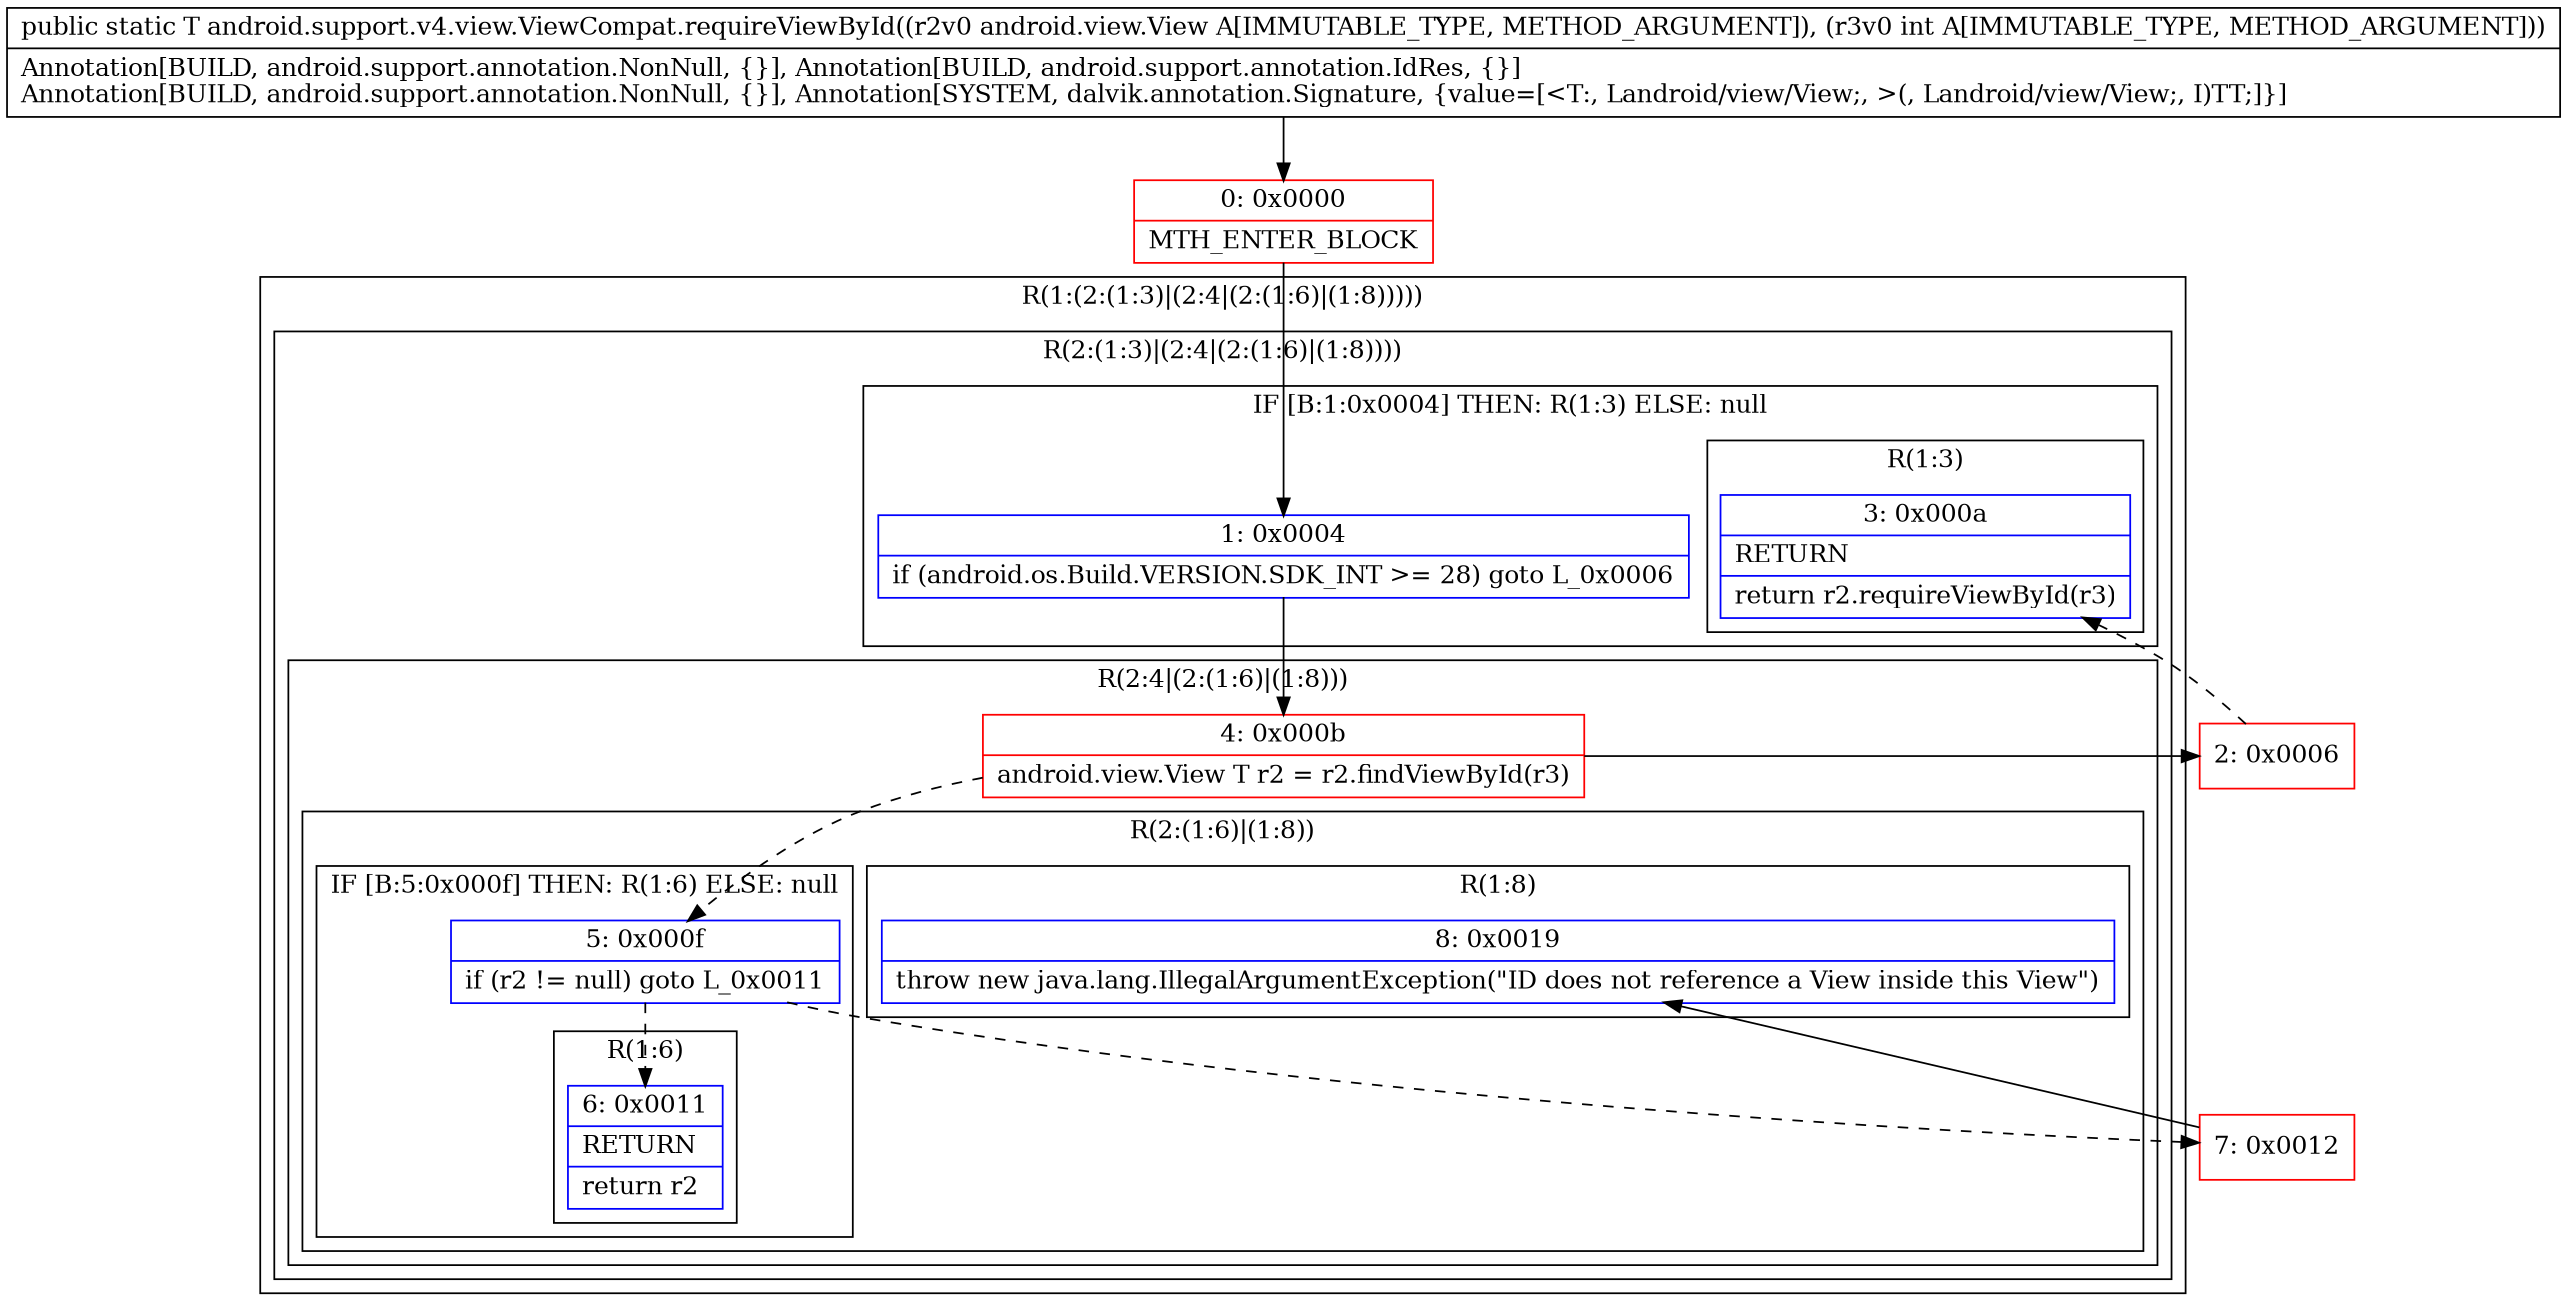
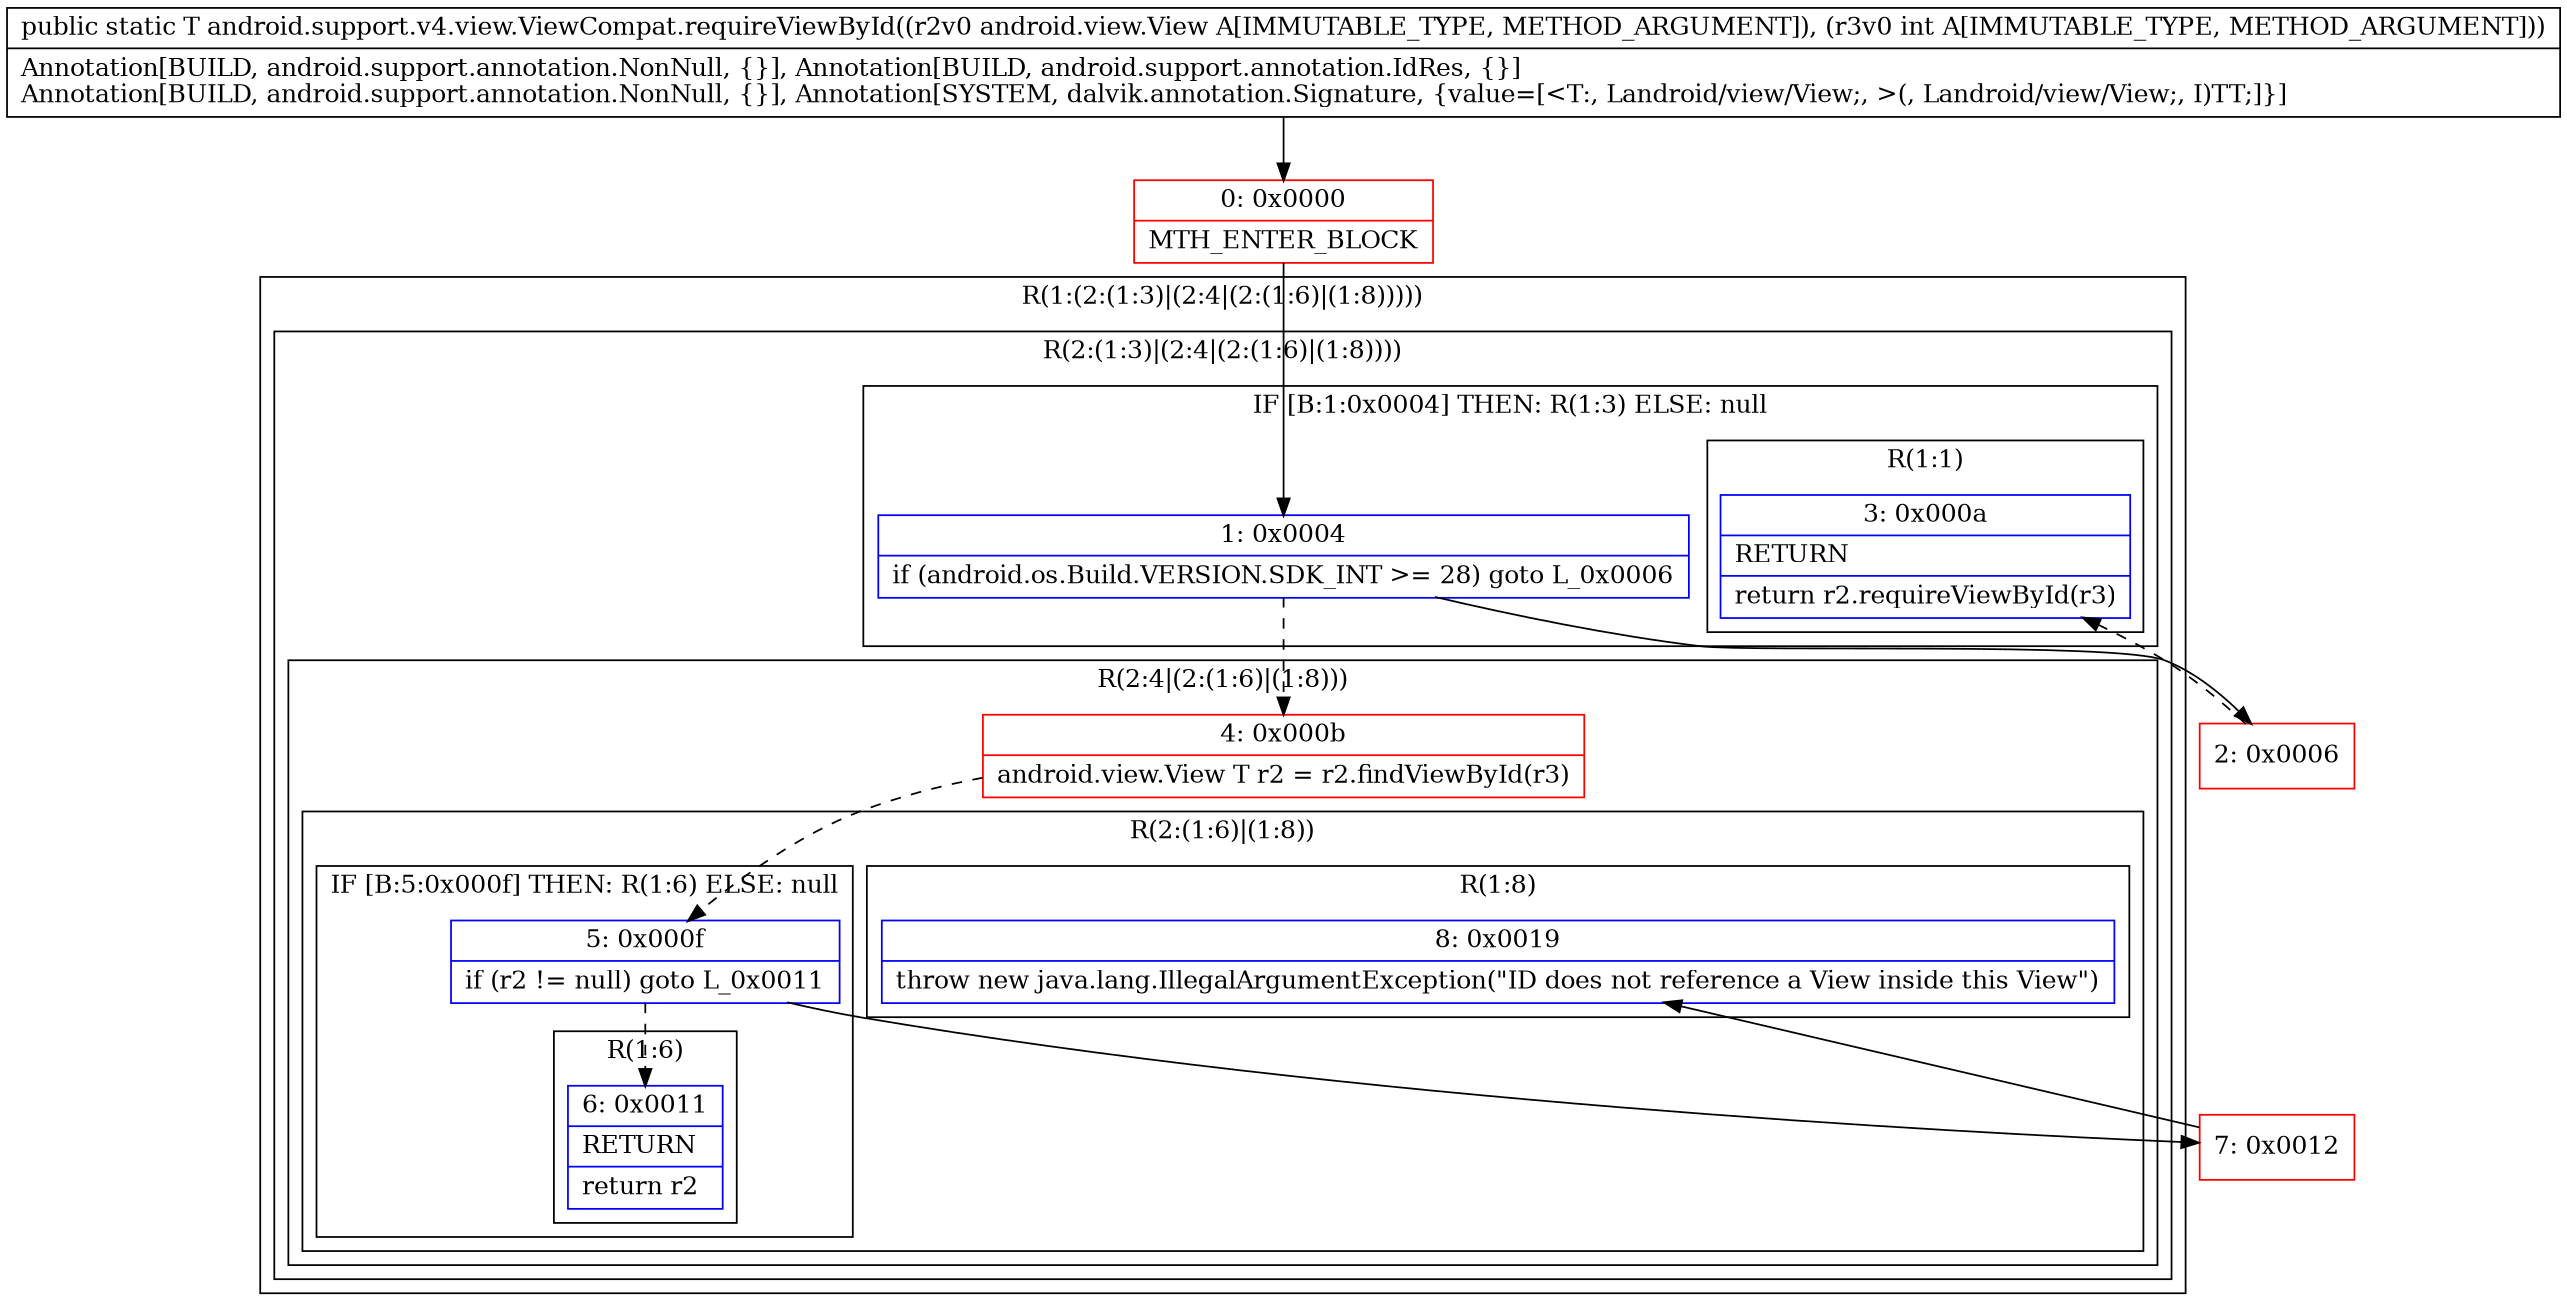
(1925, 461) -> (1925, 461)
(1284, 635) -> (1284, 635)
(1883, 756) -> (1843, 648)
(1482, 1095) -> (1482, 1095)
